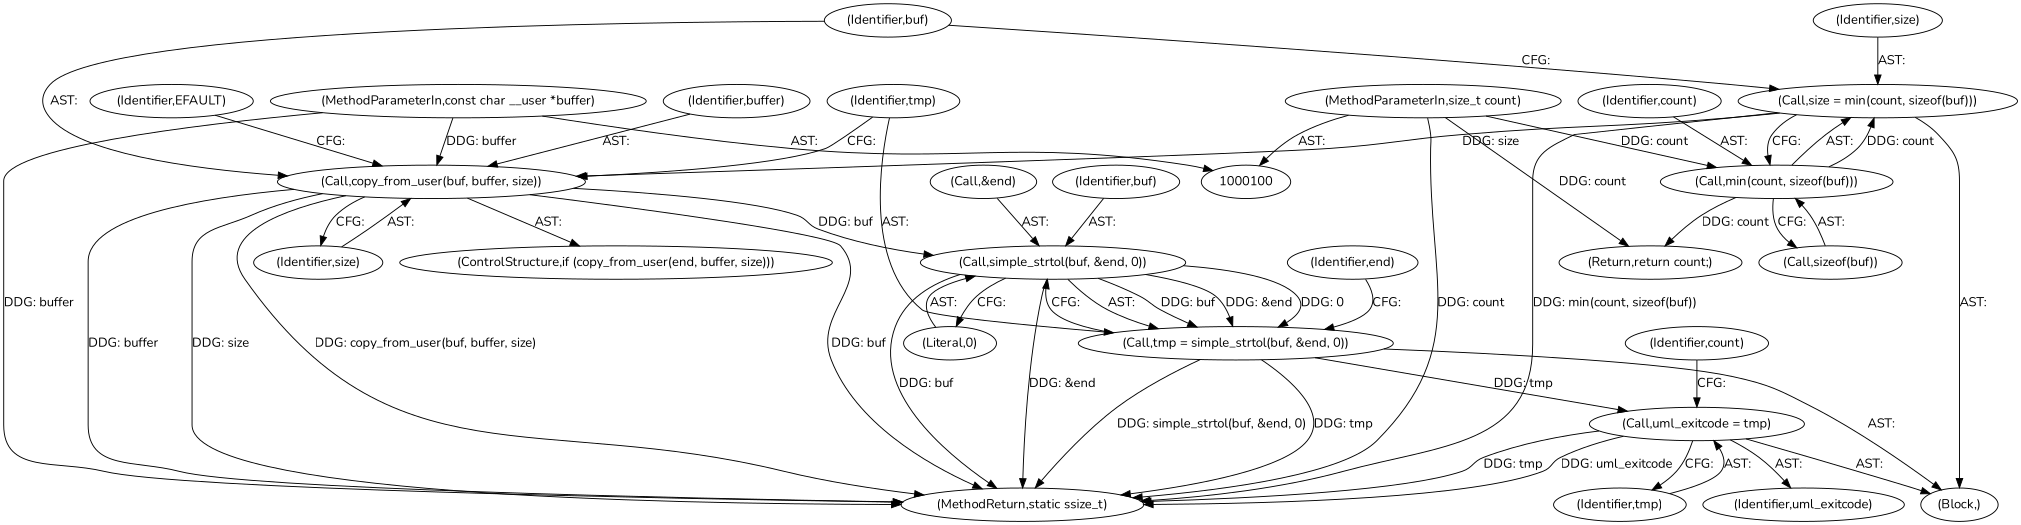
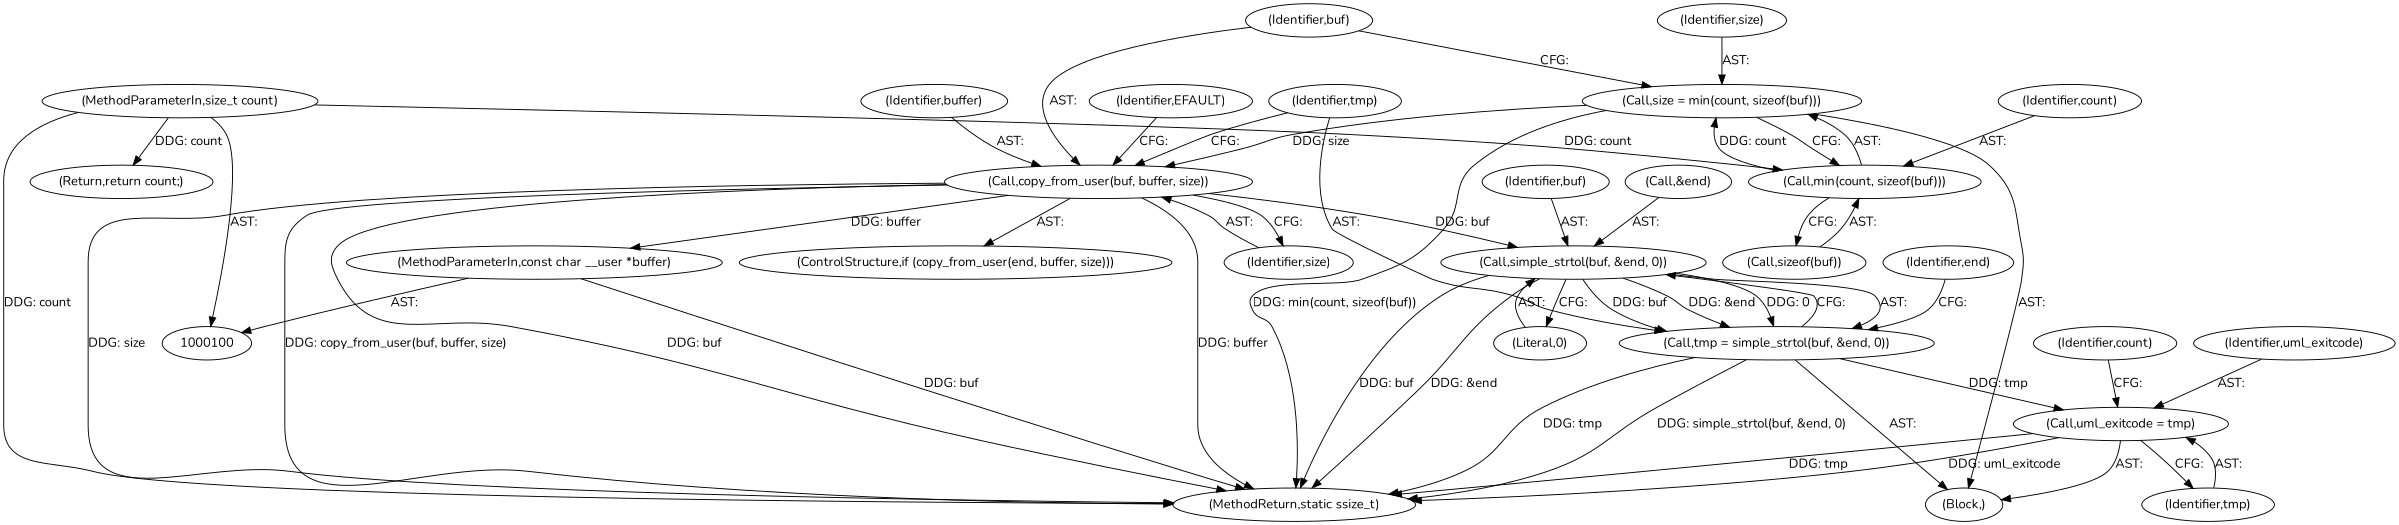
(446, 137) -> (824, 221)
(1702, 215) -> none
(39, 303) -> (951, 384)
(1759, 458) -> (2212, 382)
